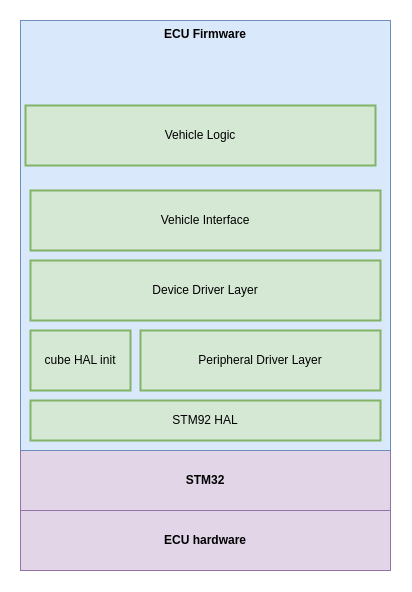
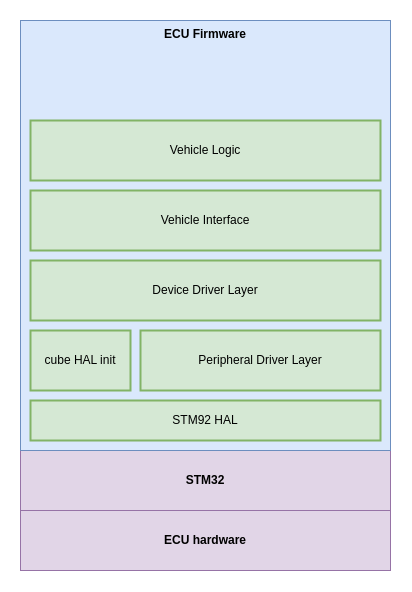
(201, 136) -> (206, 151)
